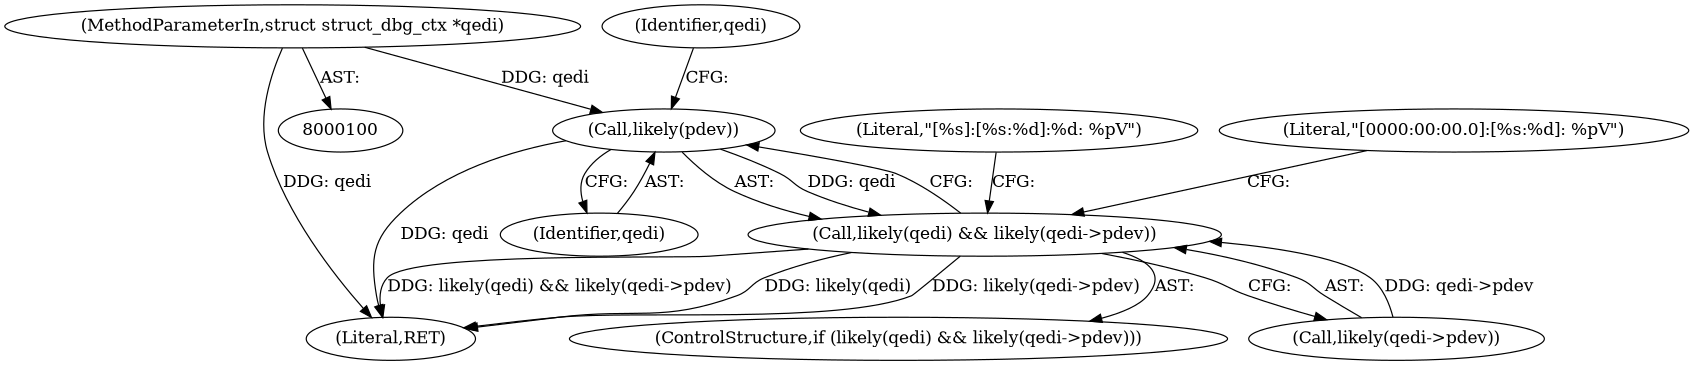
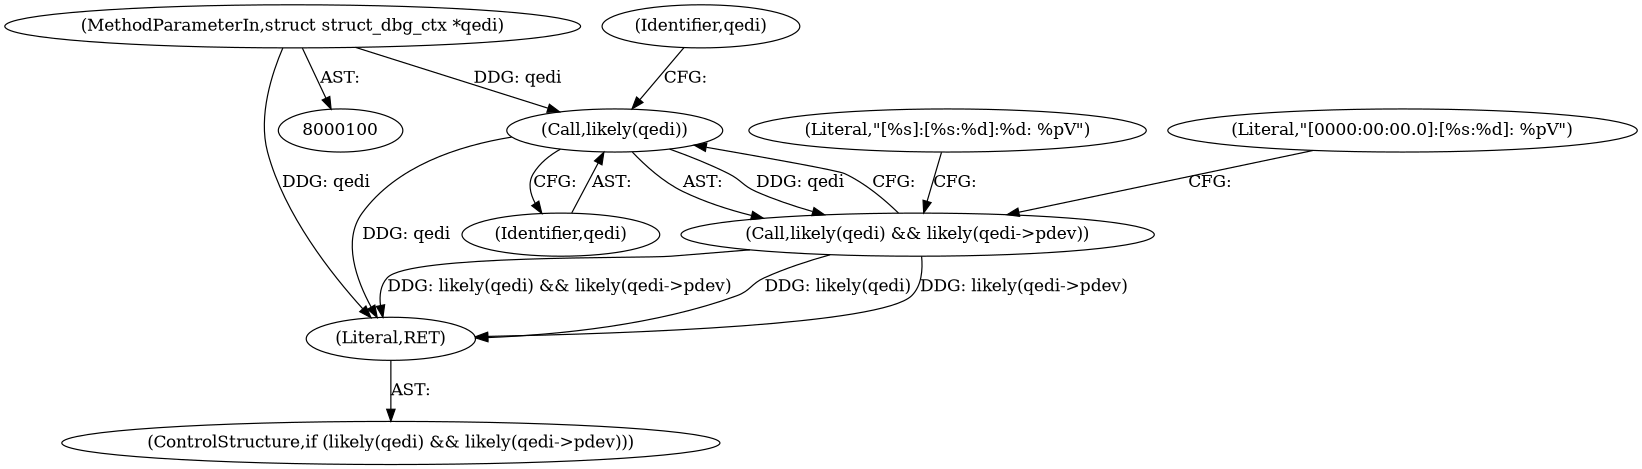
(664, 130) -> (615, 130)
(1151, 291) -> (391, 385)
(1397, 339) -> none
